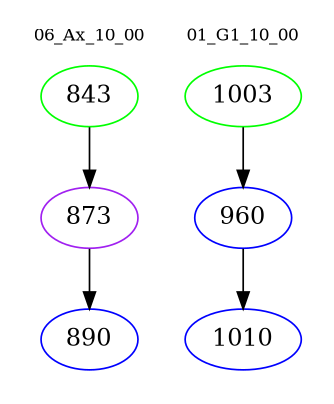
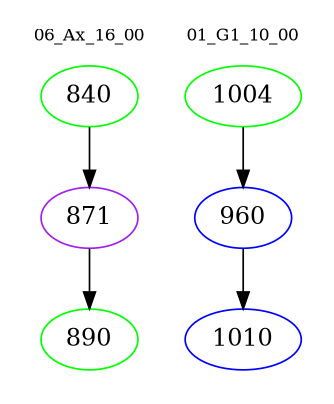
(90, 36) -> (90, 36)
(90, 96) -> (90, 96)
(243, 96) -> (243, 96)
(90, 218) -> (90, 218)
(90, 339) -> (90, 339)
